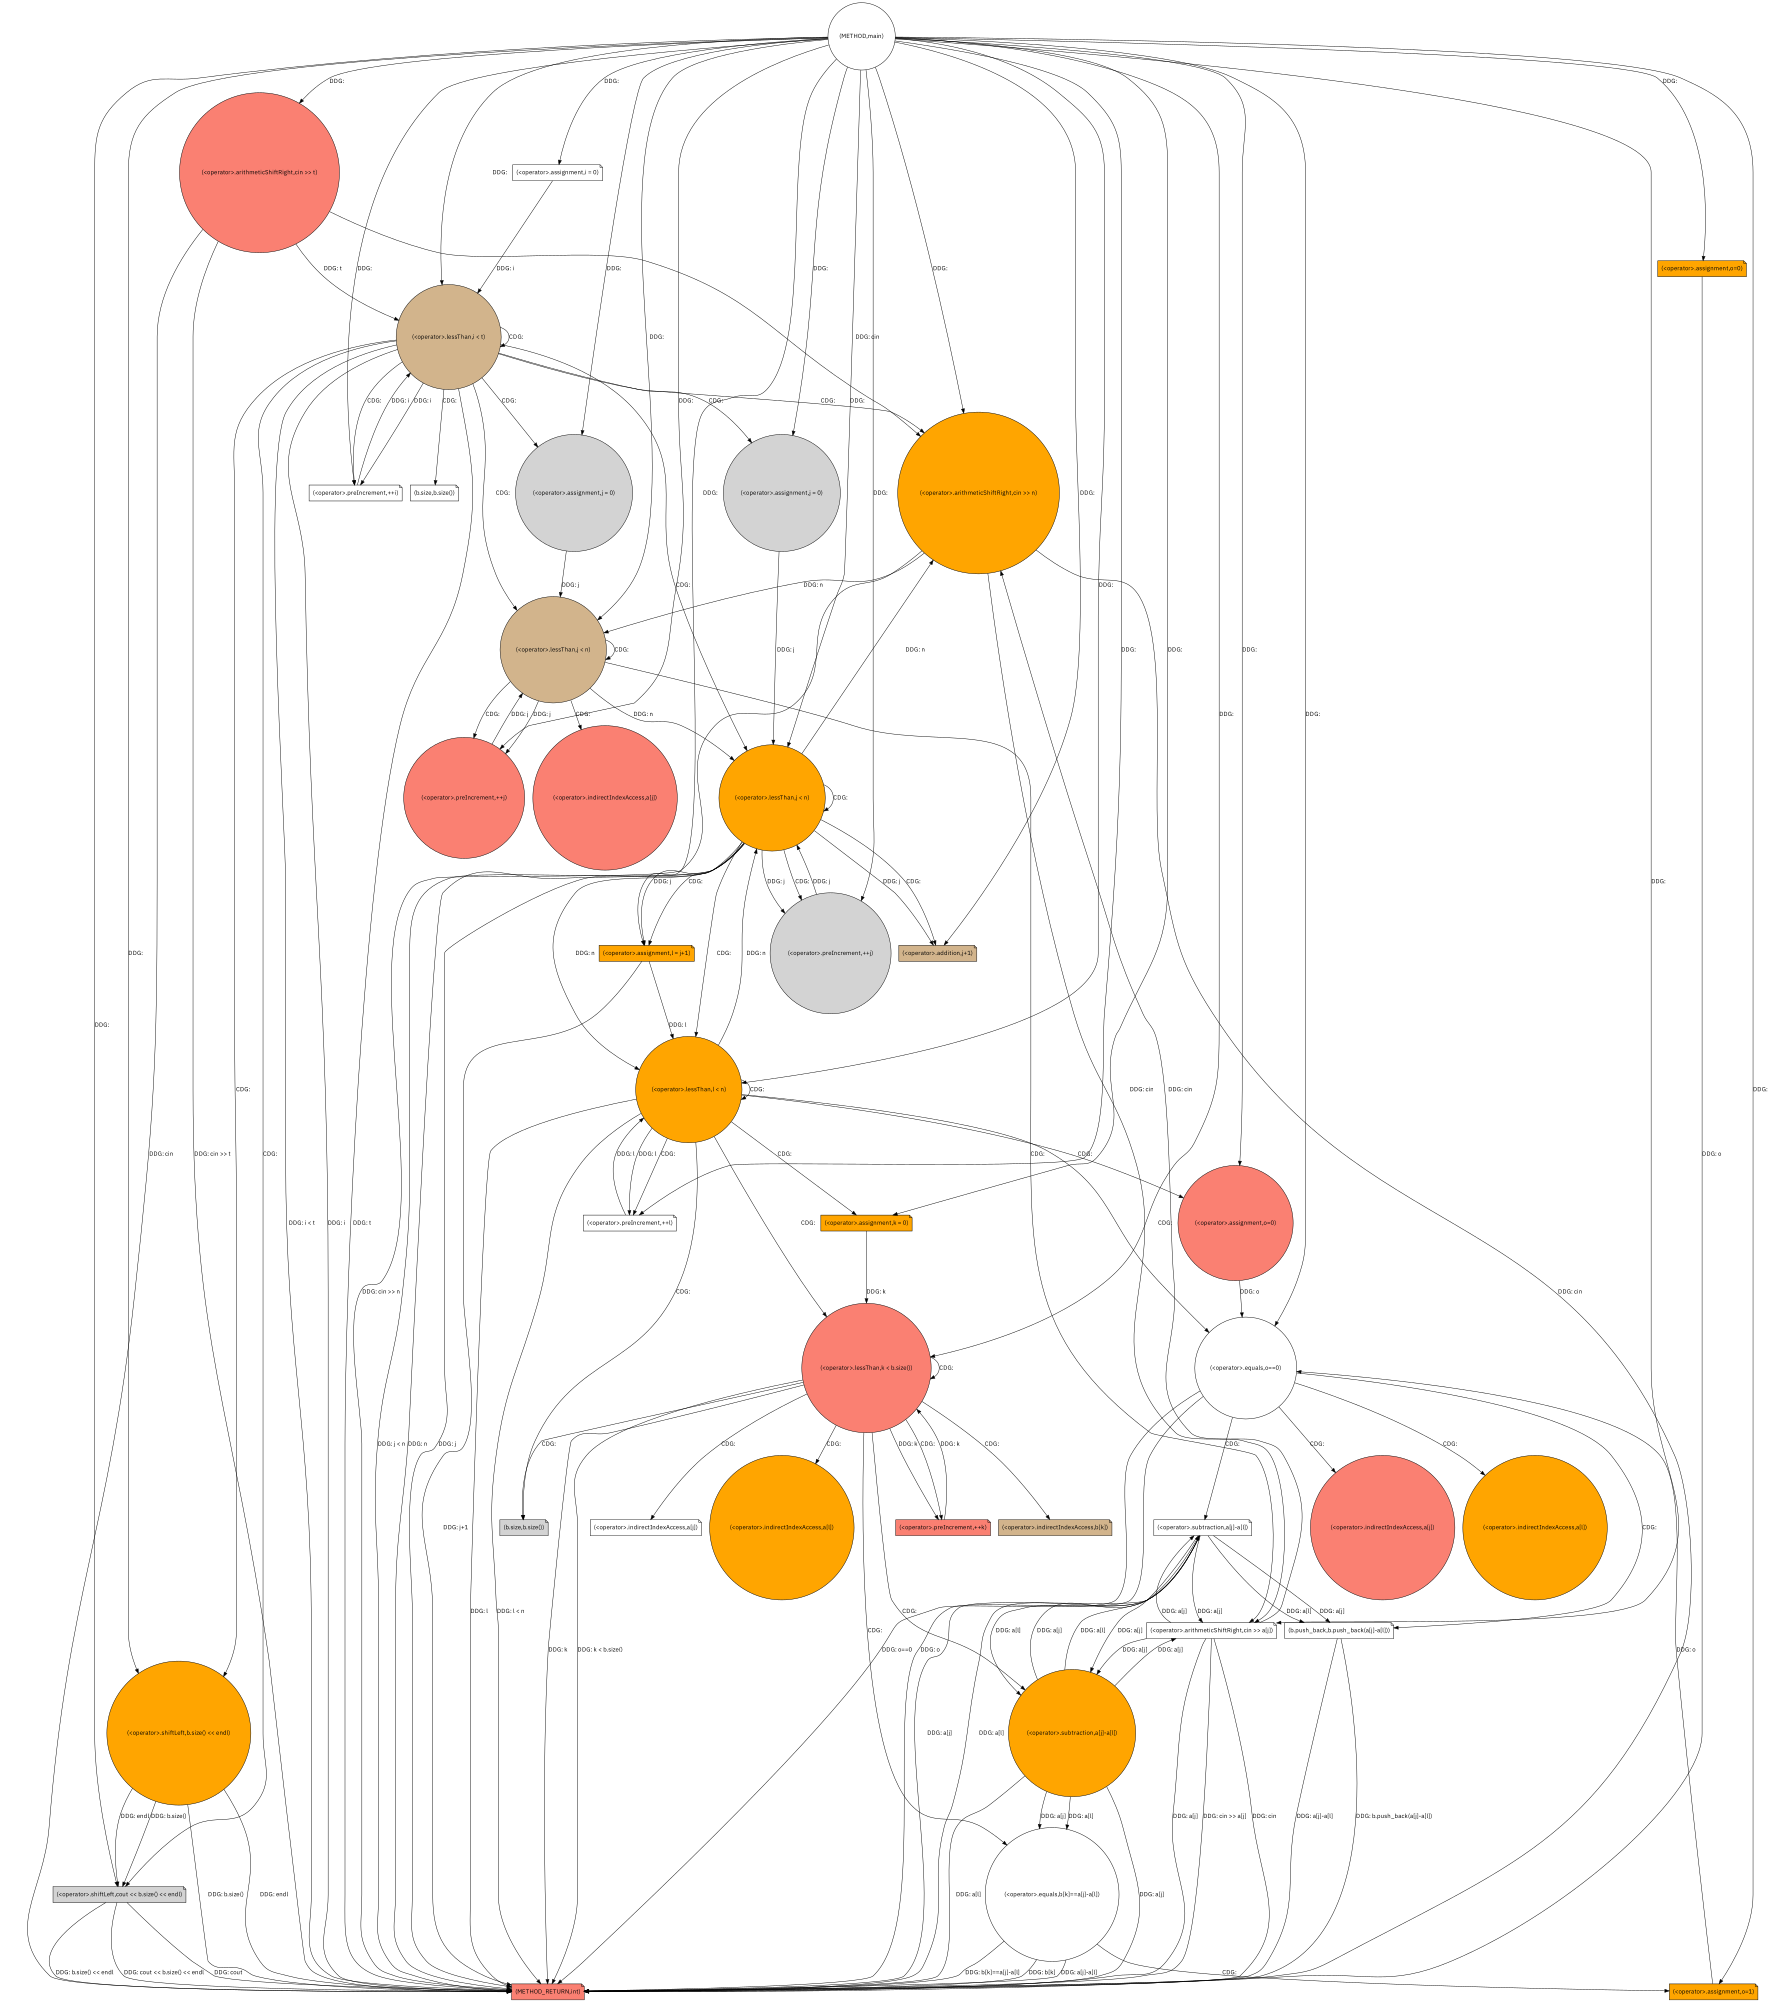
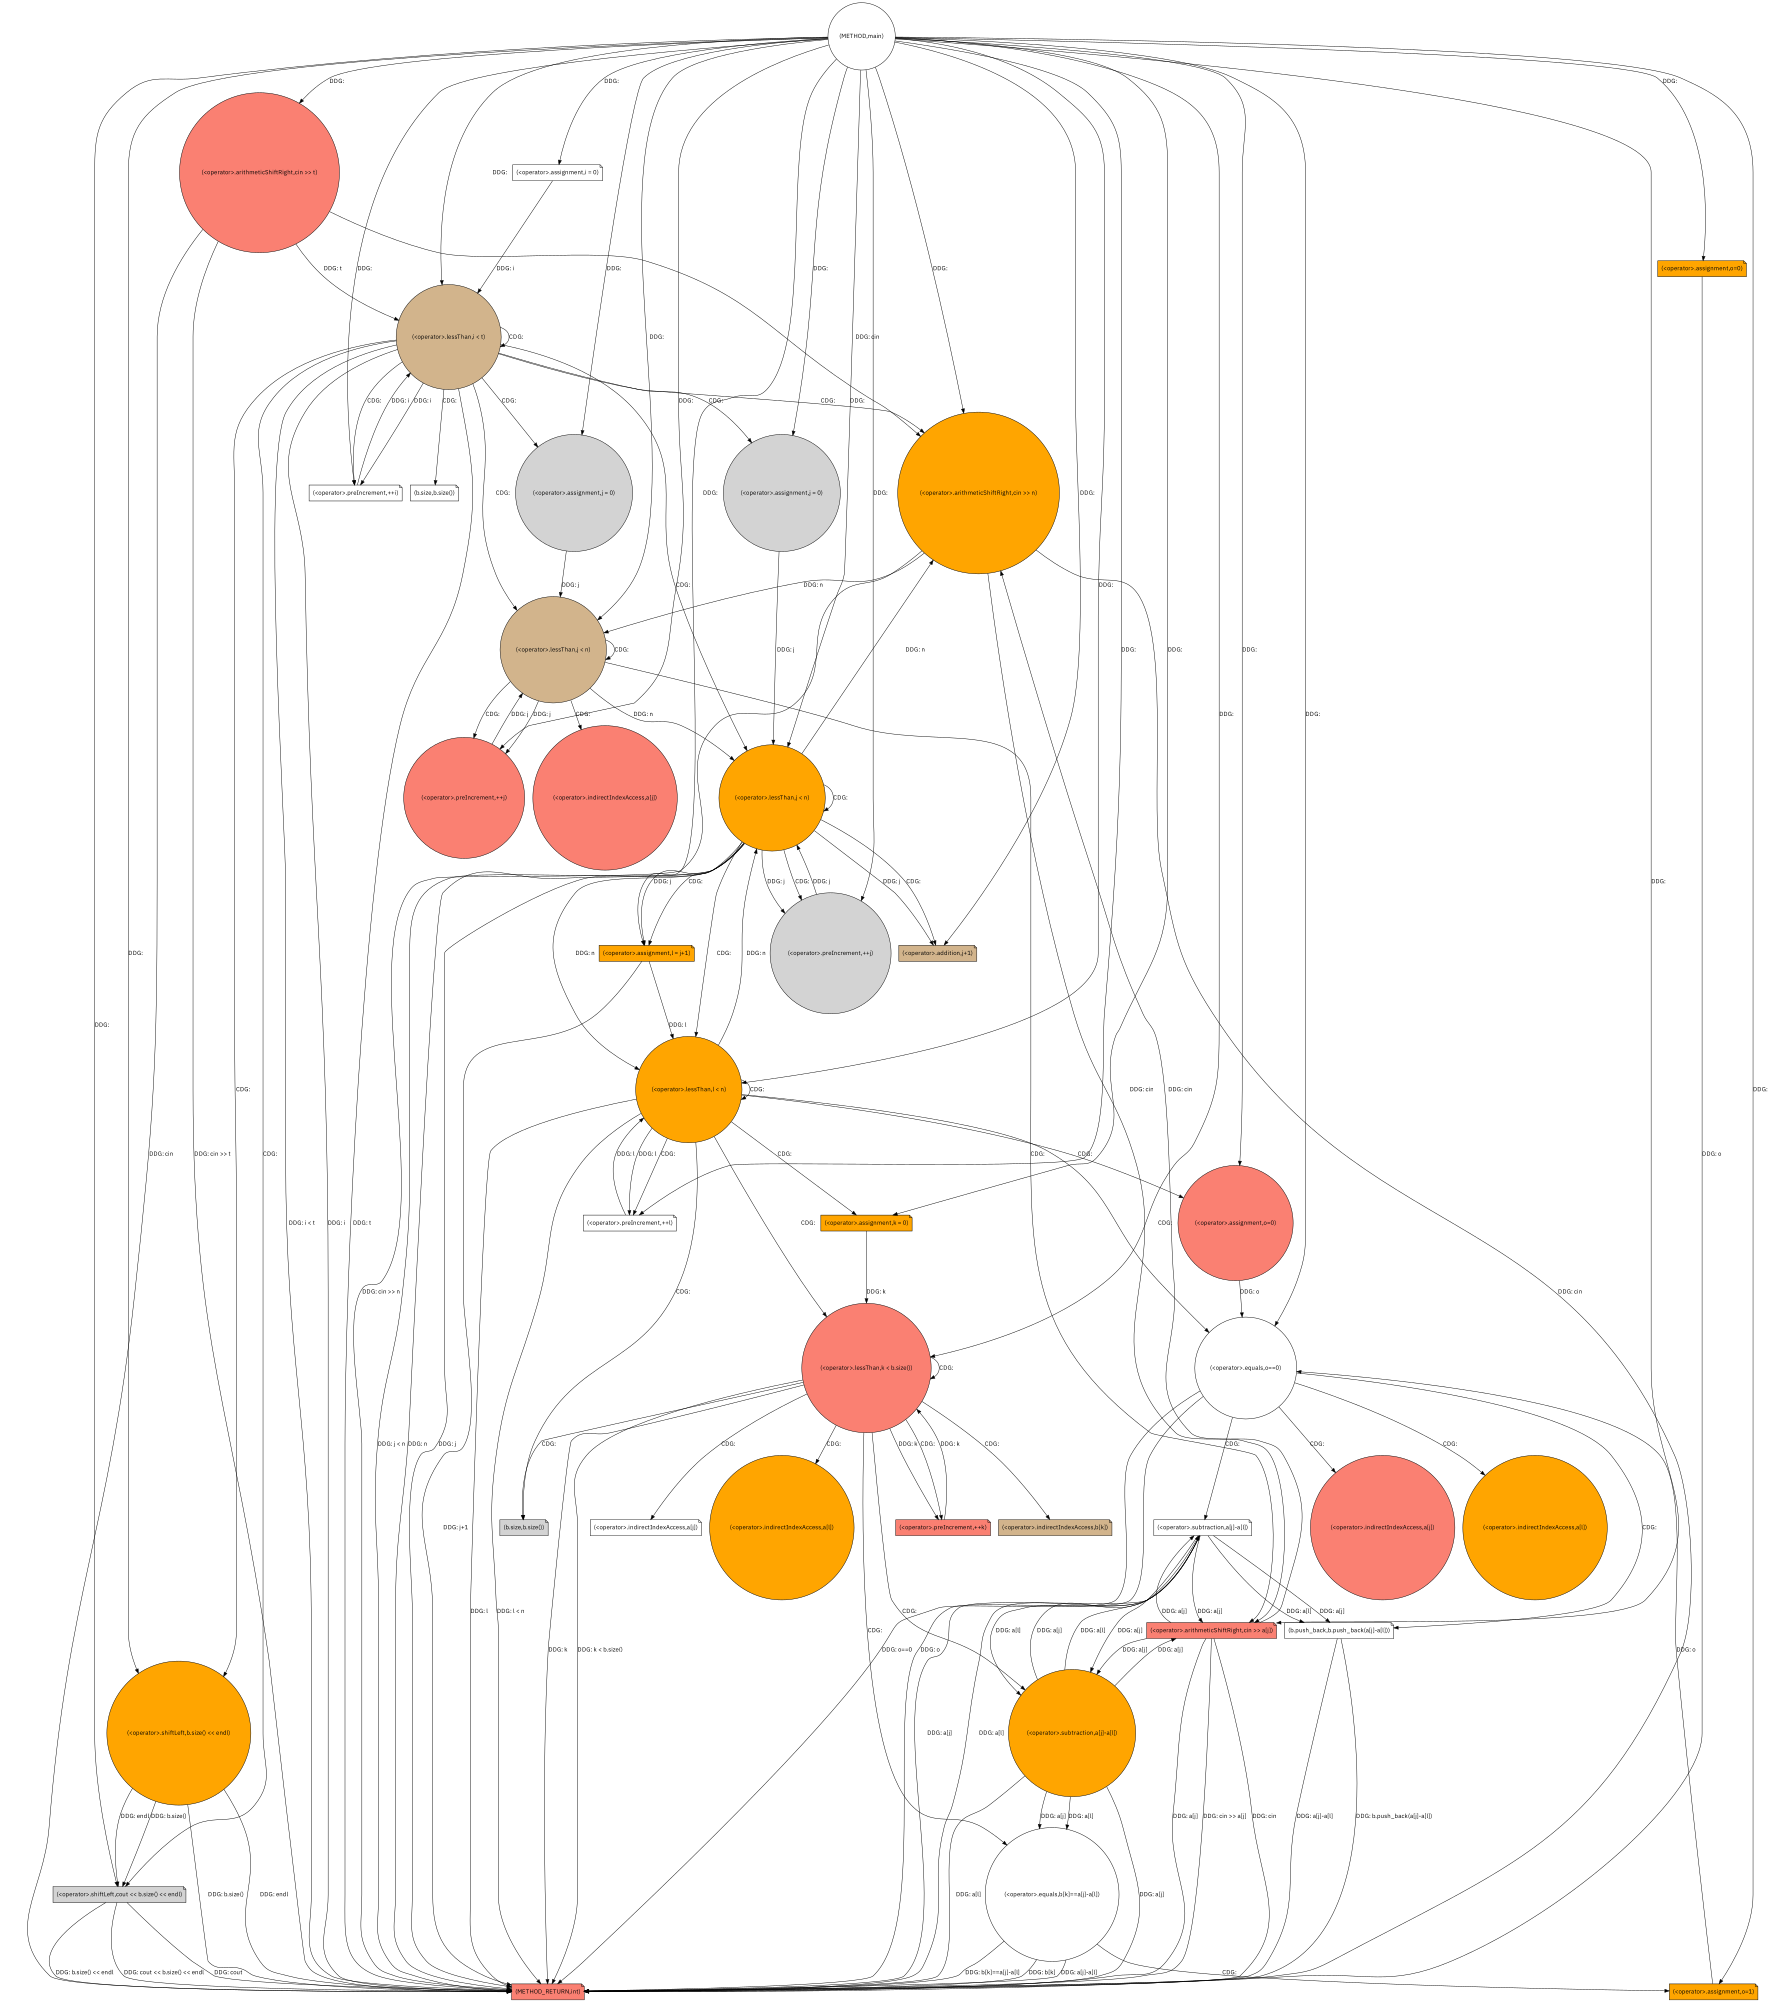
(1212, 1631) -> (1212, 1631)
